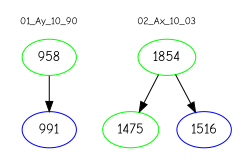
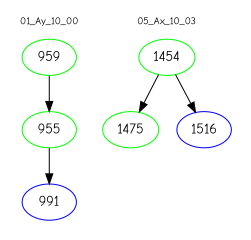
(49, 22) -> (49, 22)
(167, 22) -> (167, 22)
(49, 57) -> (49, 130)
none -> (49, 57)
(167, 57) -> (167, 57)
